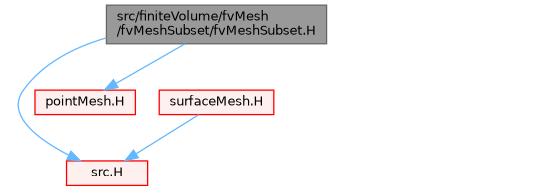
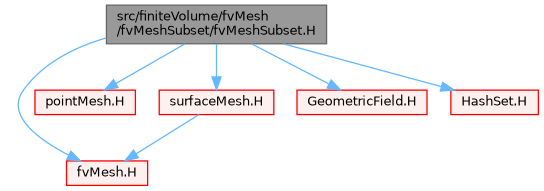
none -> (217, 60)
none -> (362, 102)
none -> (495, 102)
(107, 173) -> (107, 173)
